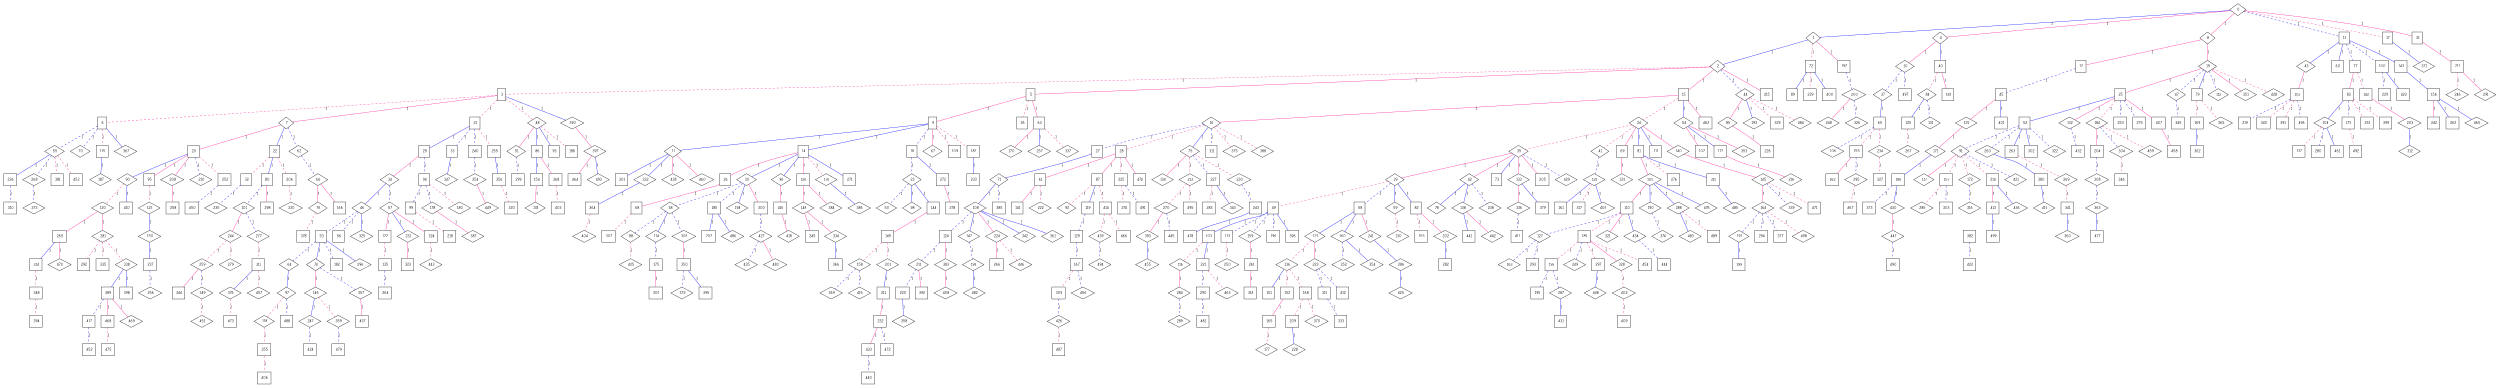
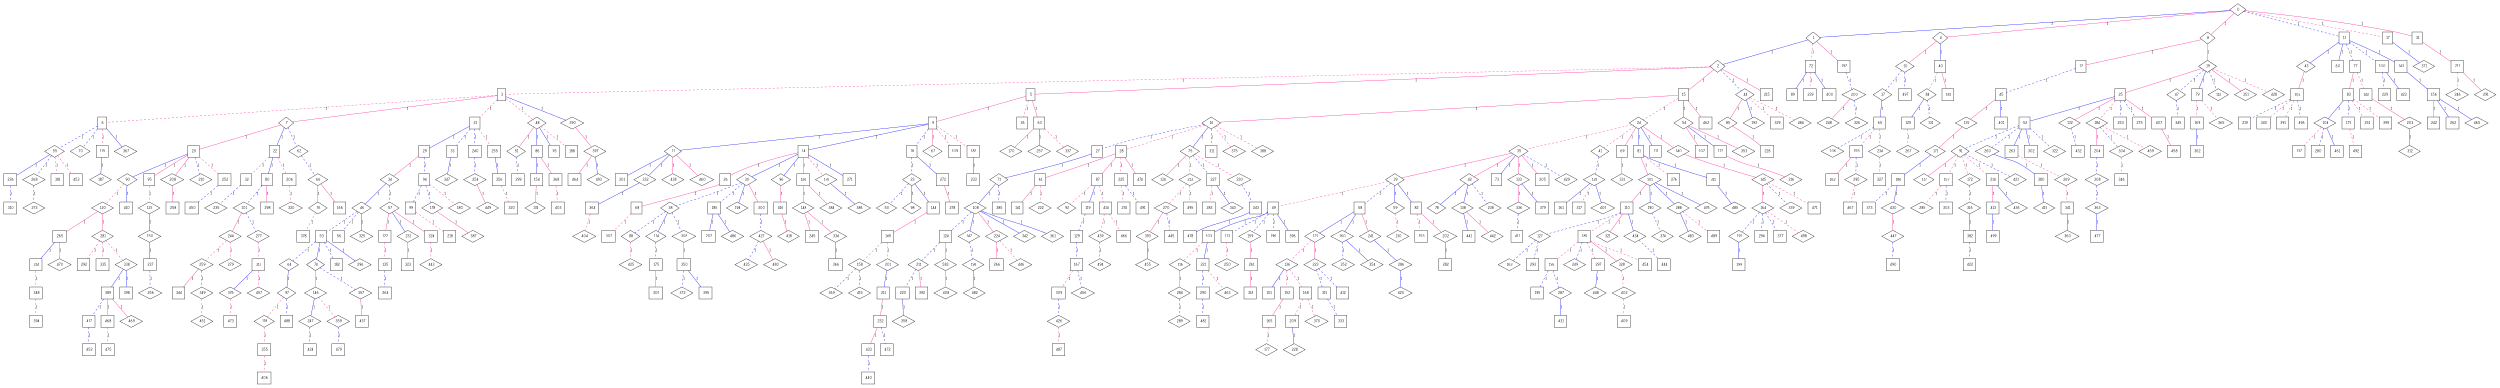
none -> (1970, 222)
(946, 265) -> (946, 265)
